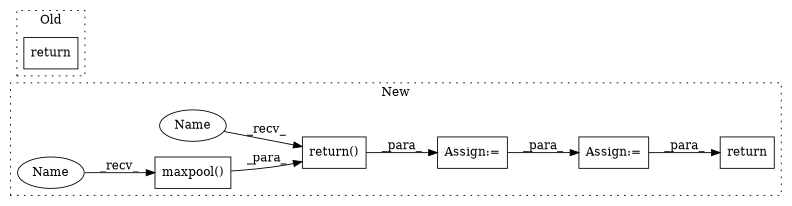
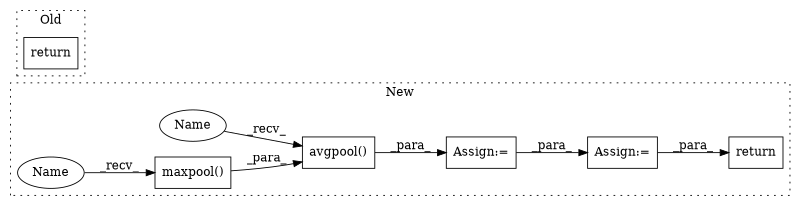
(334, 153) -> (339, 153)
